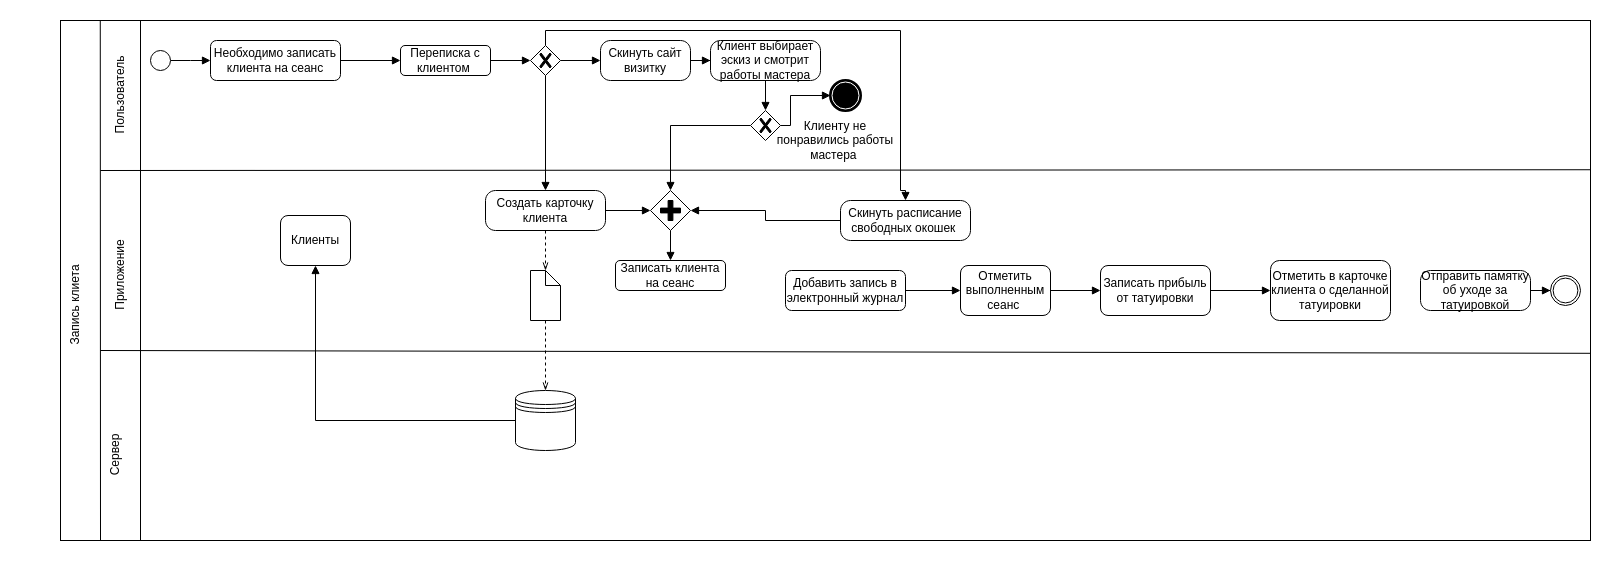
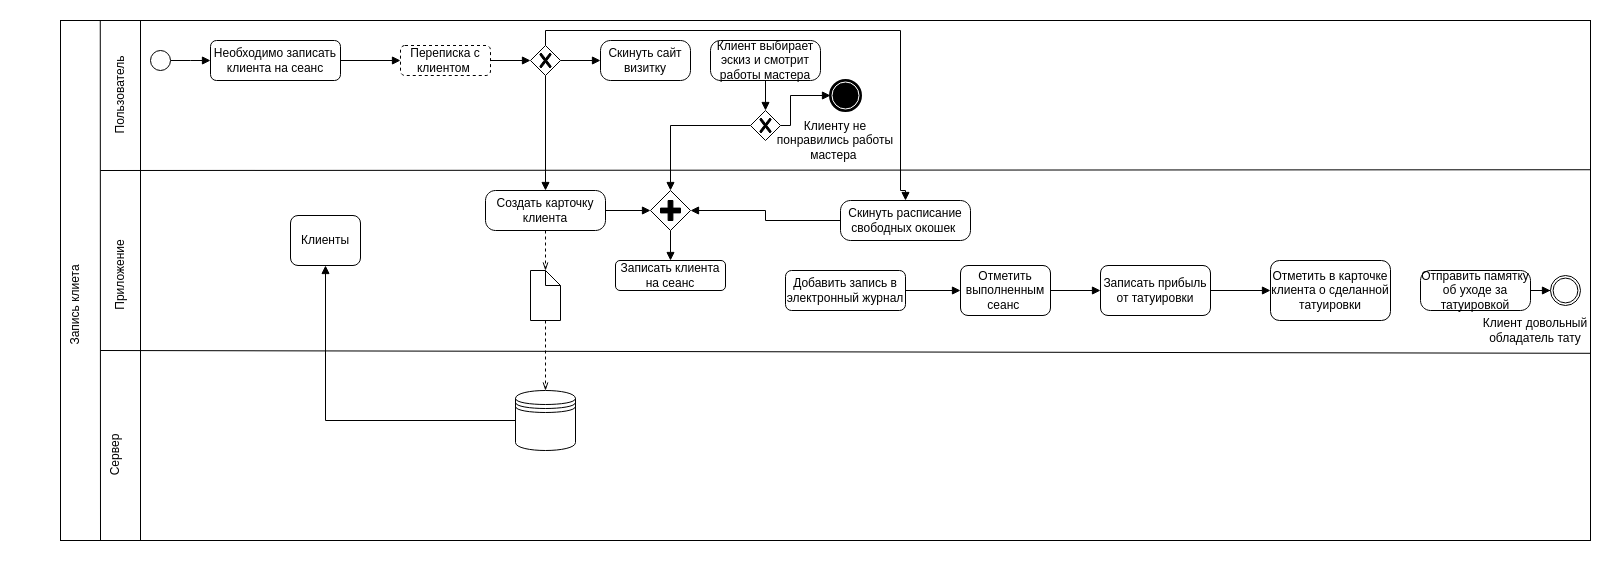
(446, 61) -> (446, 61)
(706, 61) -> none
(316, 241) -> (326, 241)
none -> (1536, 331)
